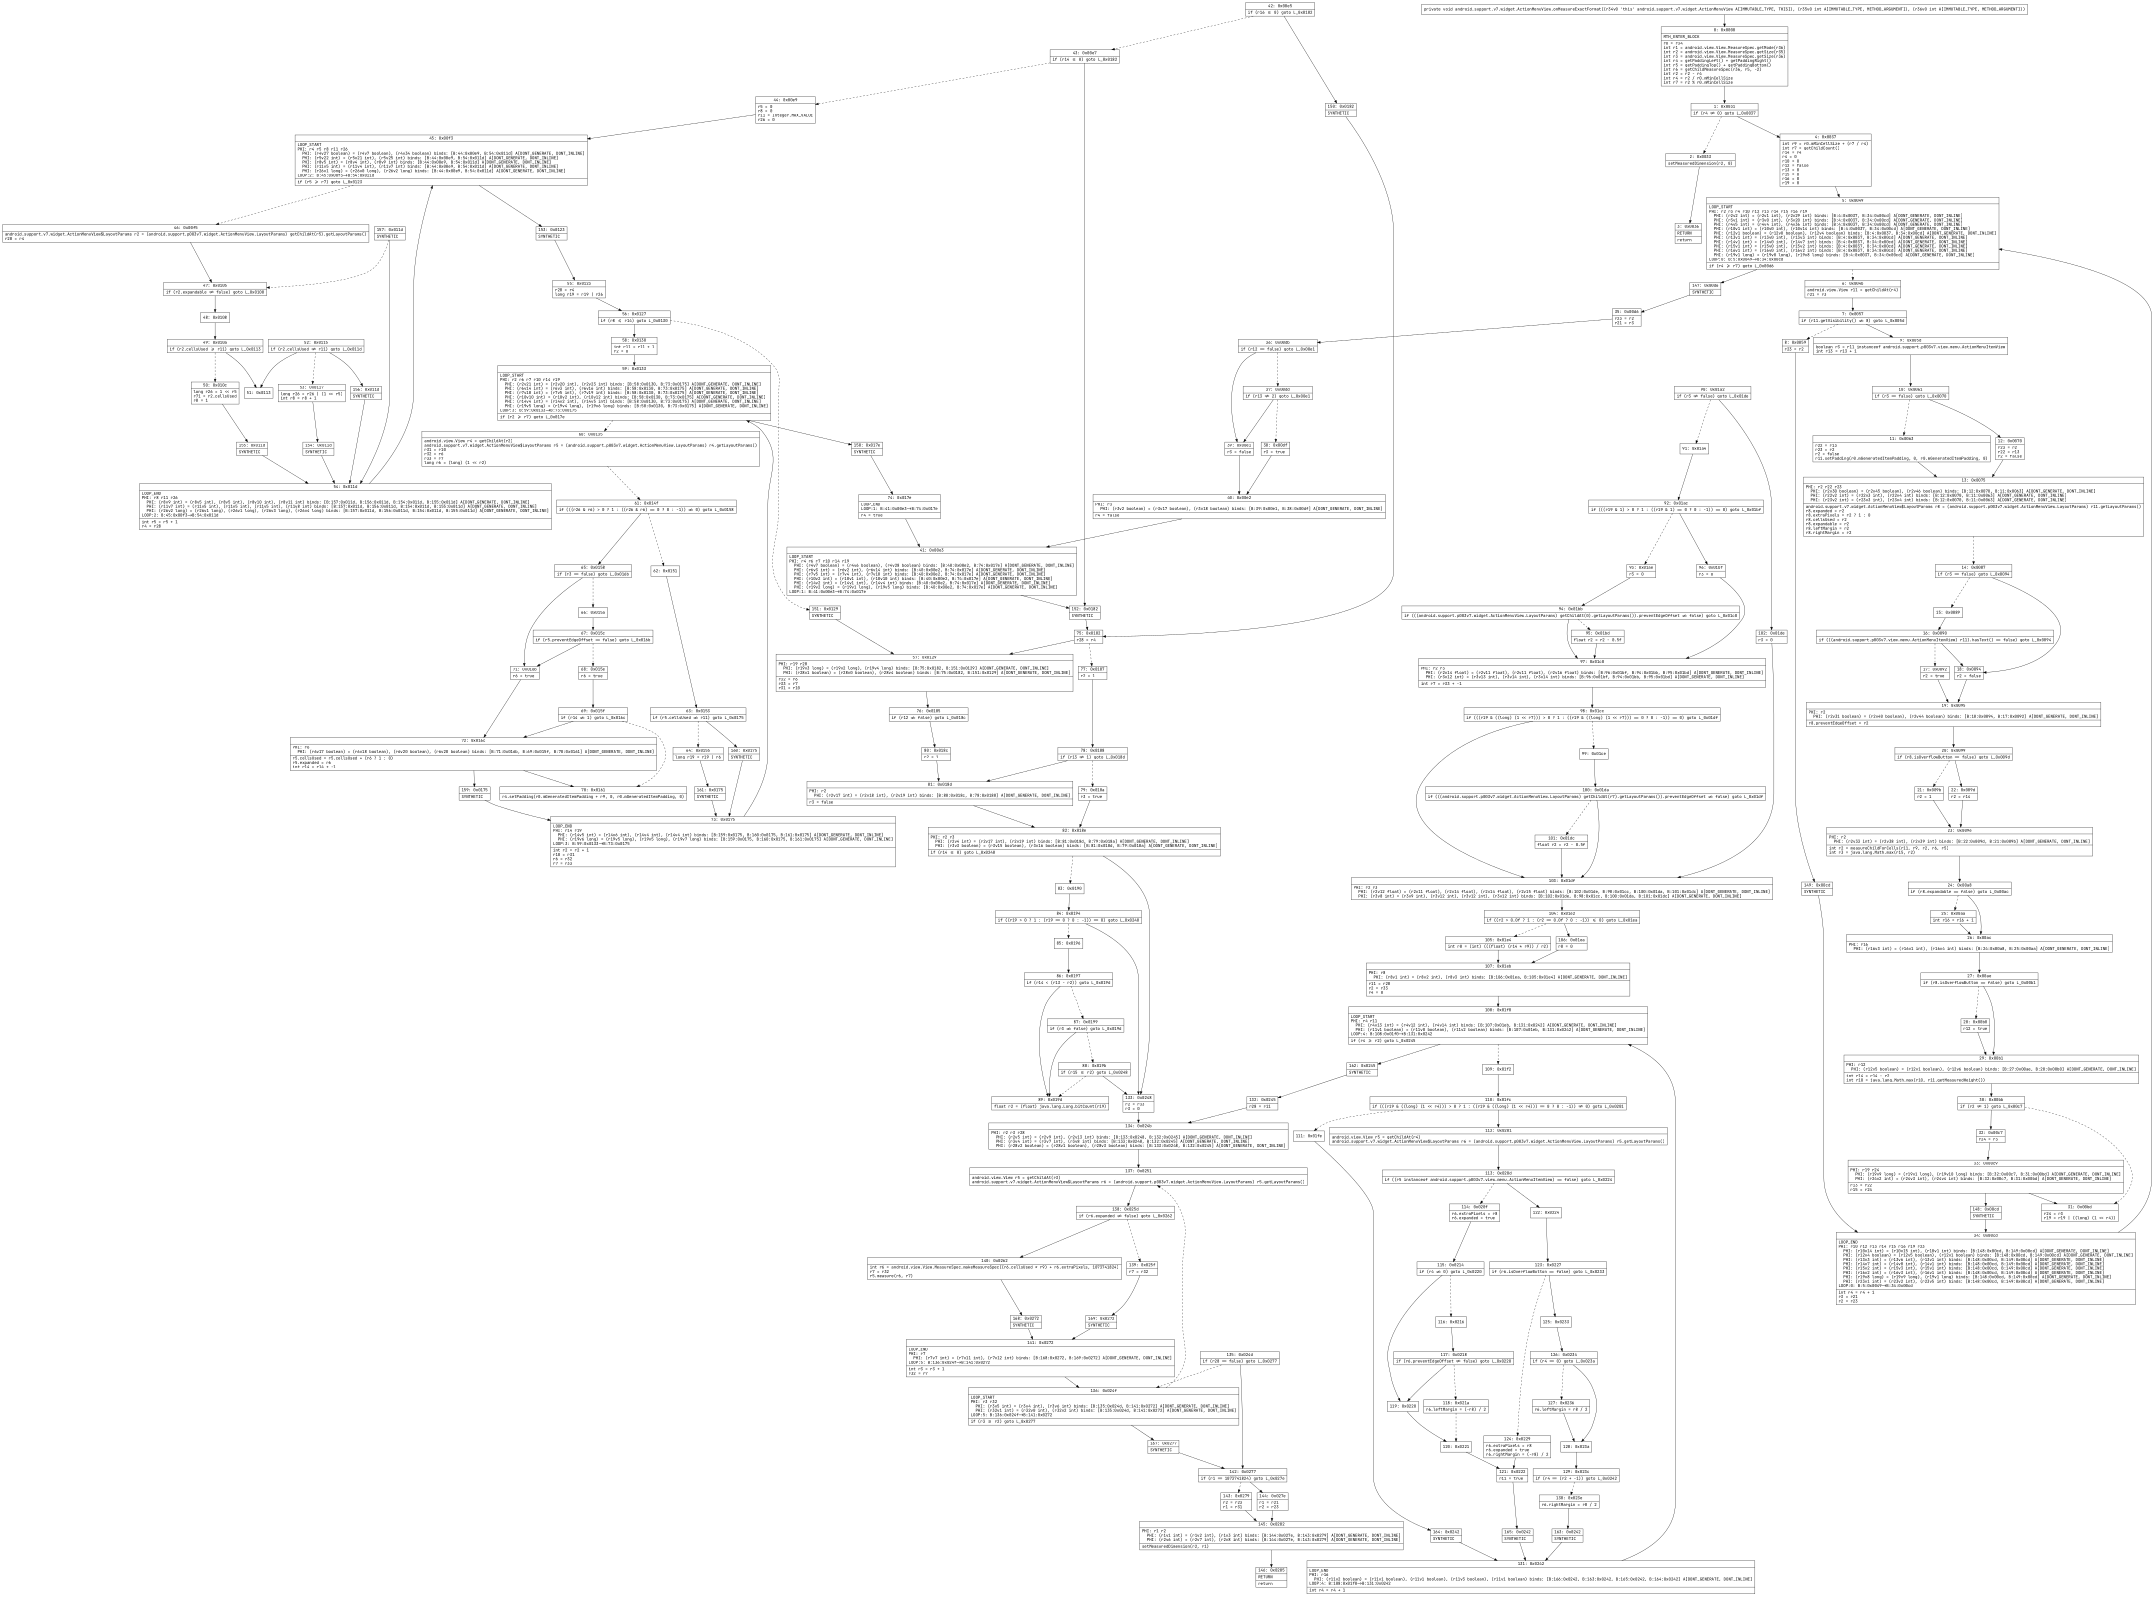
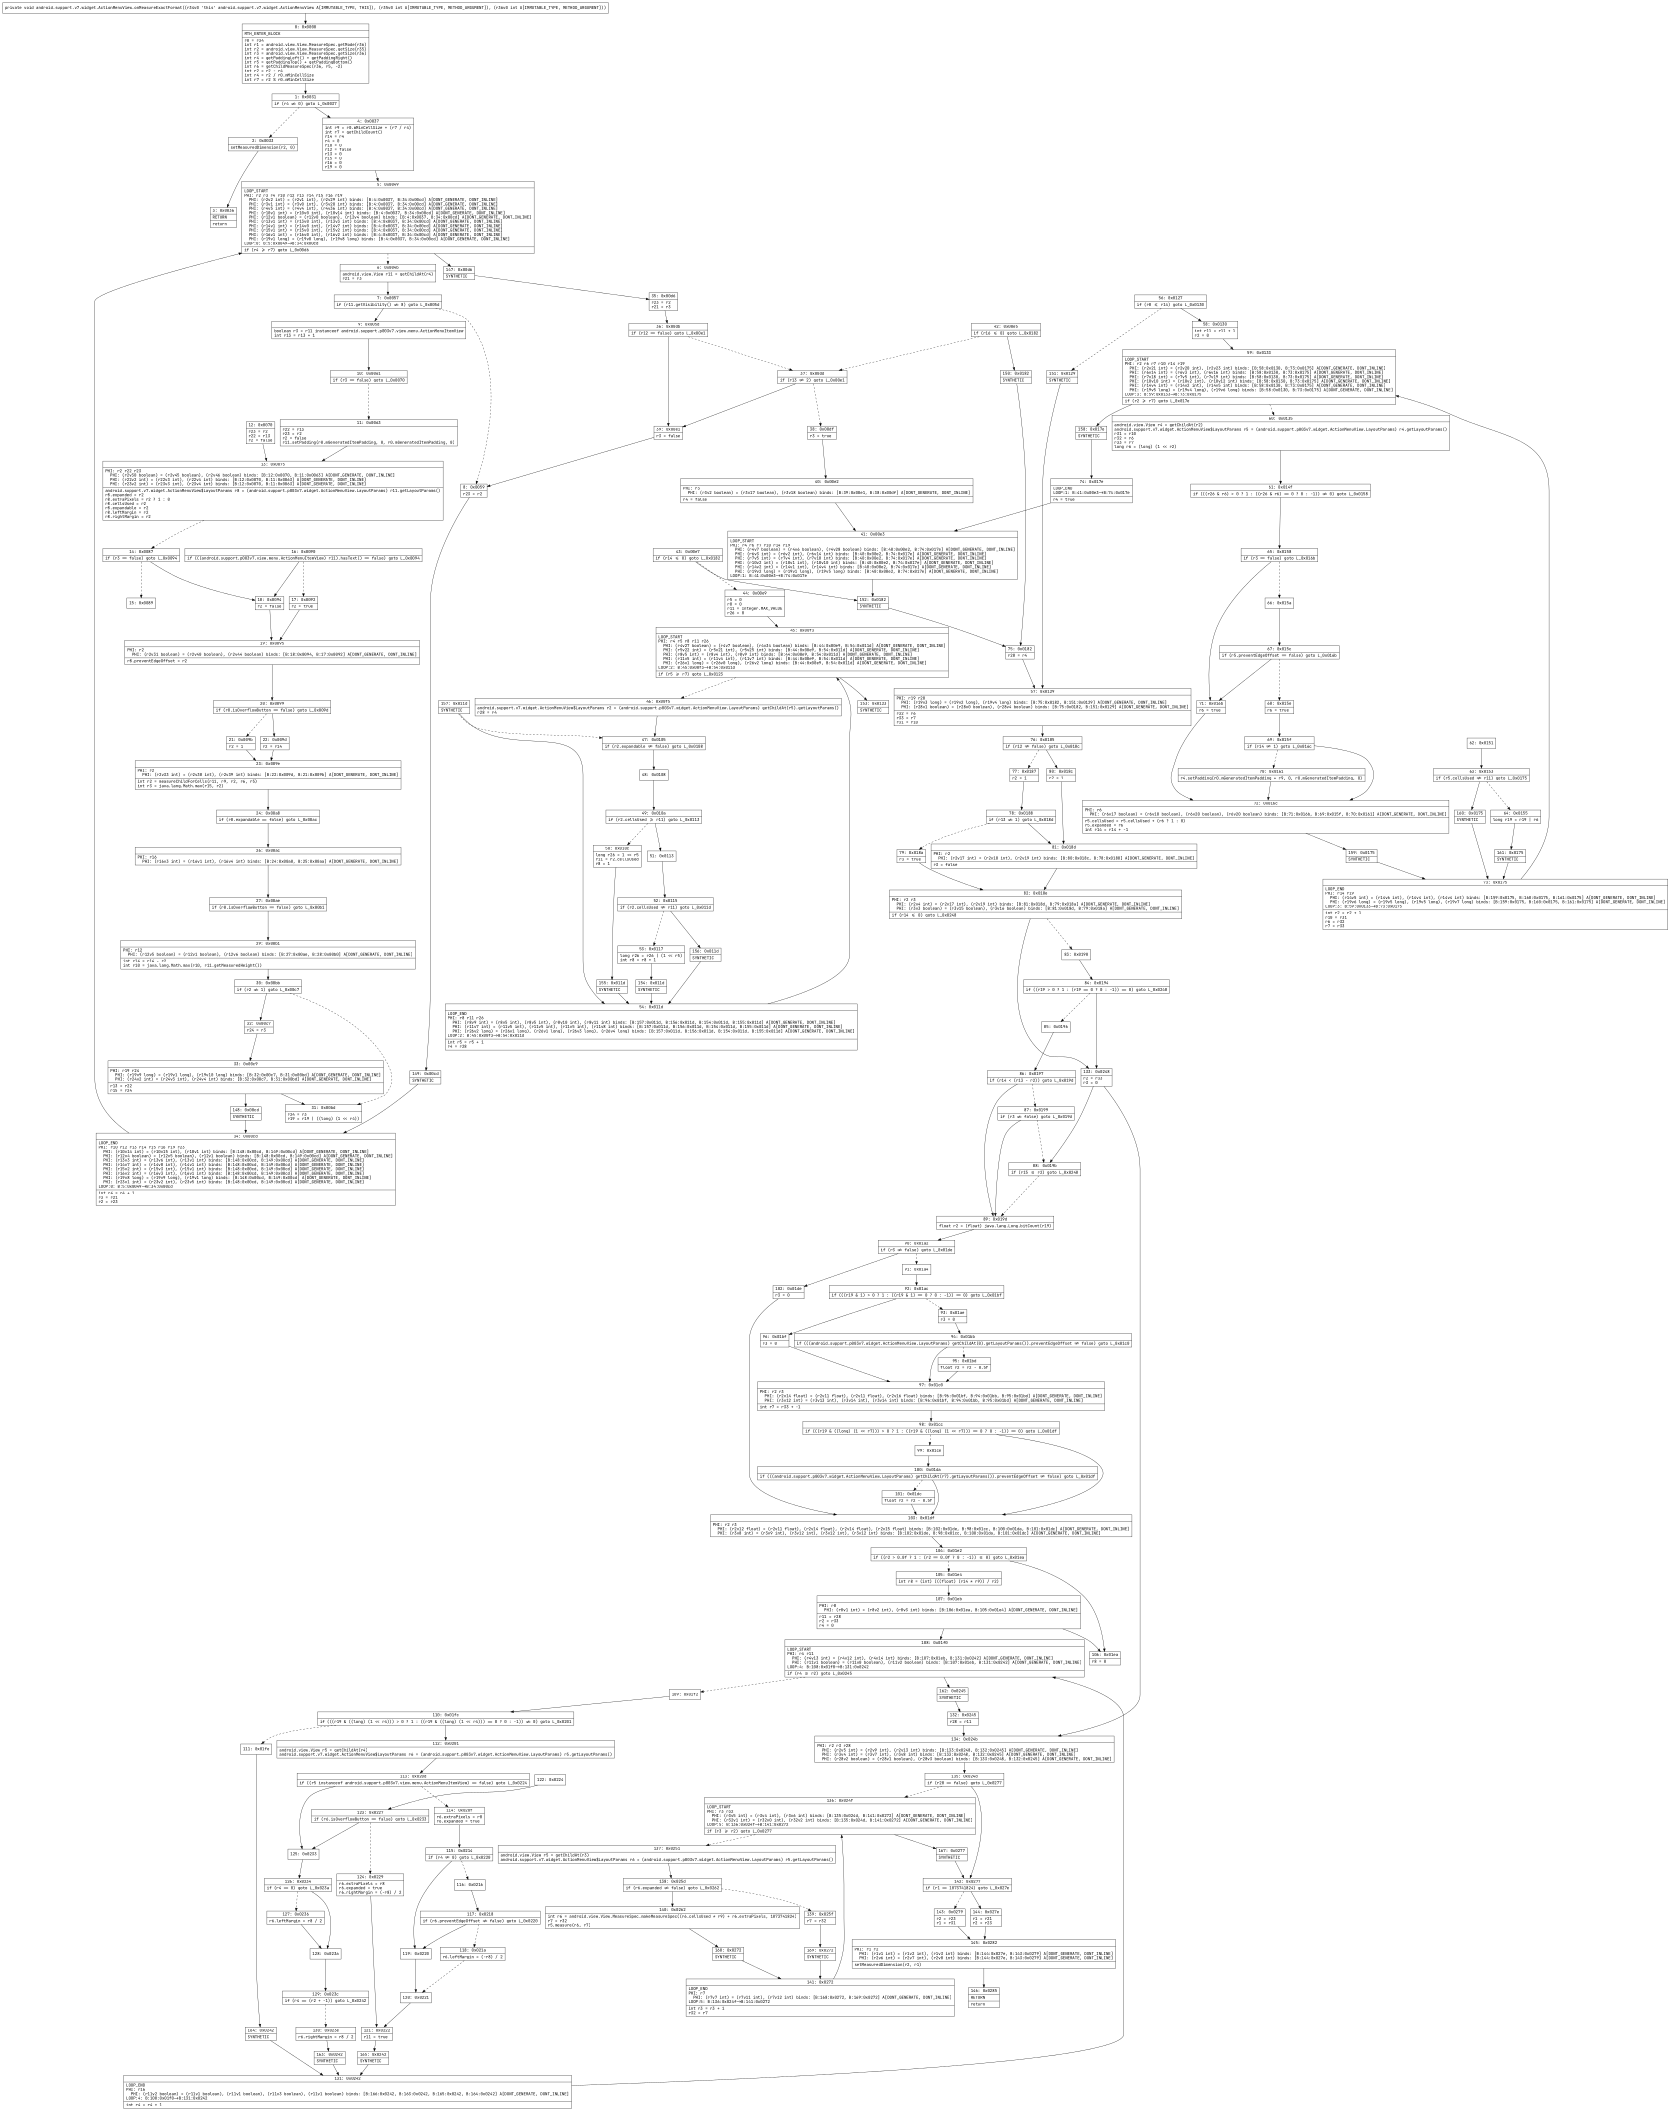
(1184, 33) -> (911, 353)
(579, 289) -> none
(276, 365) -> (663, 878)
(215, 396) -> (617, 859)
(1965, 415) -> none
(1239, 474) -> (572, 462)
(623, 482) -> (1281, 466)
(656, 538) -> none
(1943, 623) -> none
(1090, 653) -> (1034, 758)
(547, 778) -> (1270, 789)
(1953, 917) -> none
(1546, 956) -> (1082, 1637)
(1975, 1026) -> none
(1114, 1084) -> (1076, 1125)
(1138, 1157) -> (964, 1766)
(1522, 1195) -> (303, 1807)
none -> (957, 1234)
